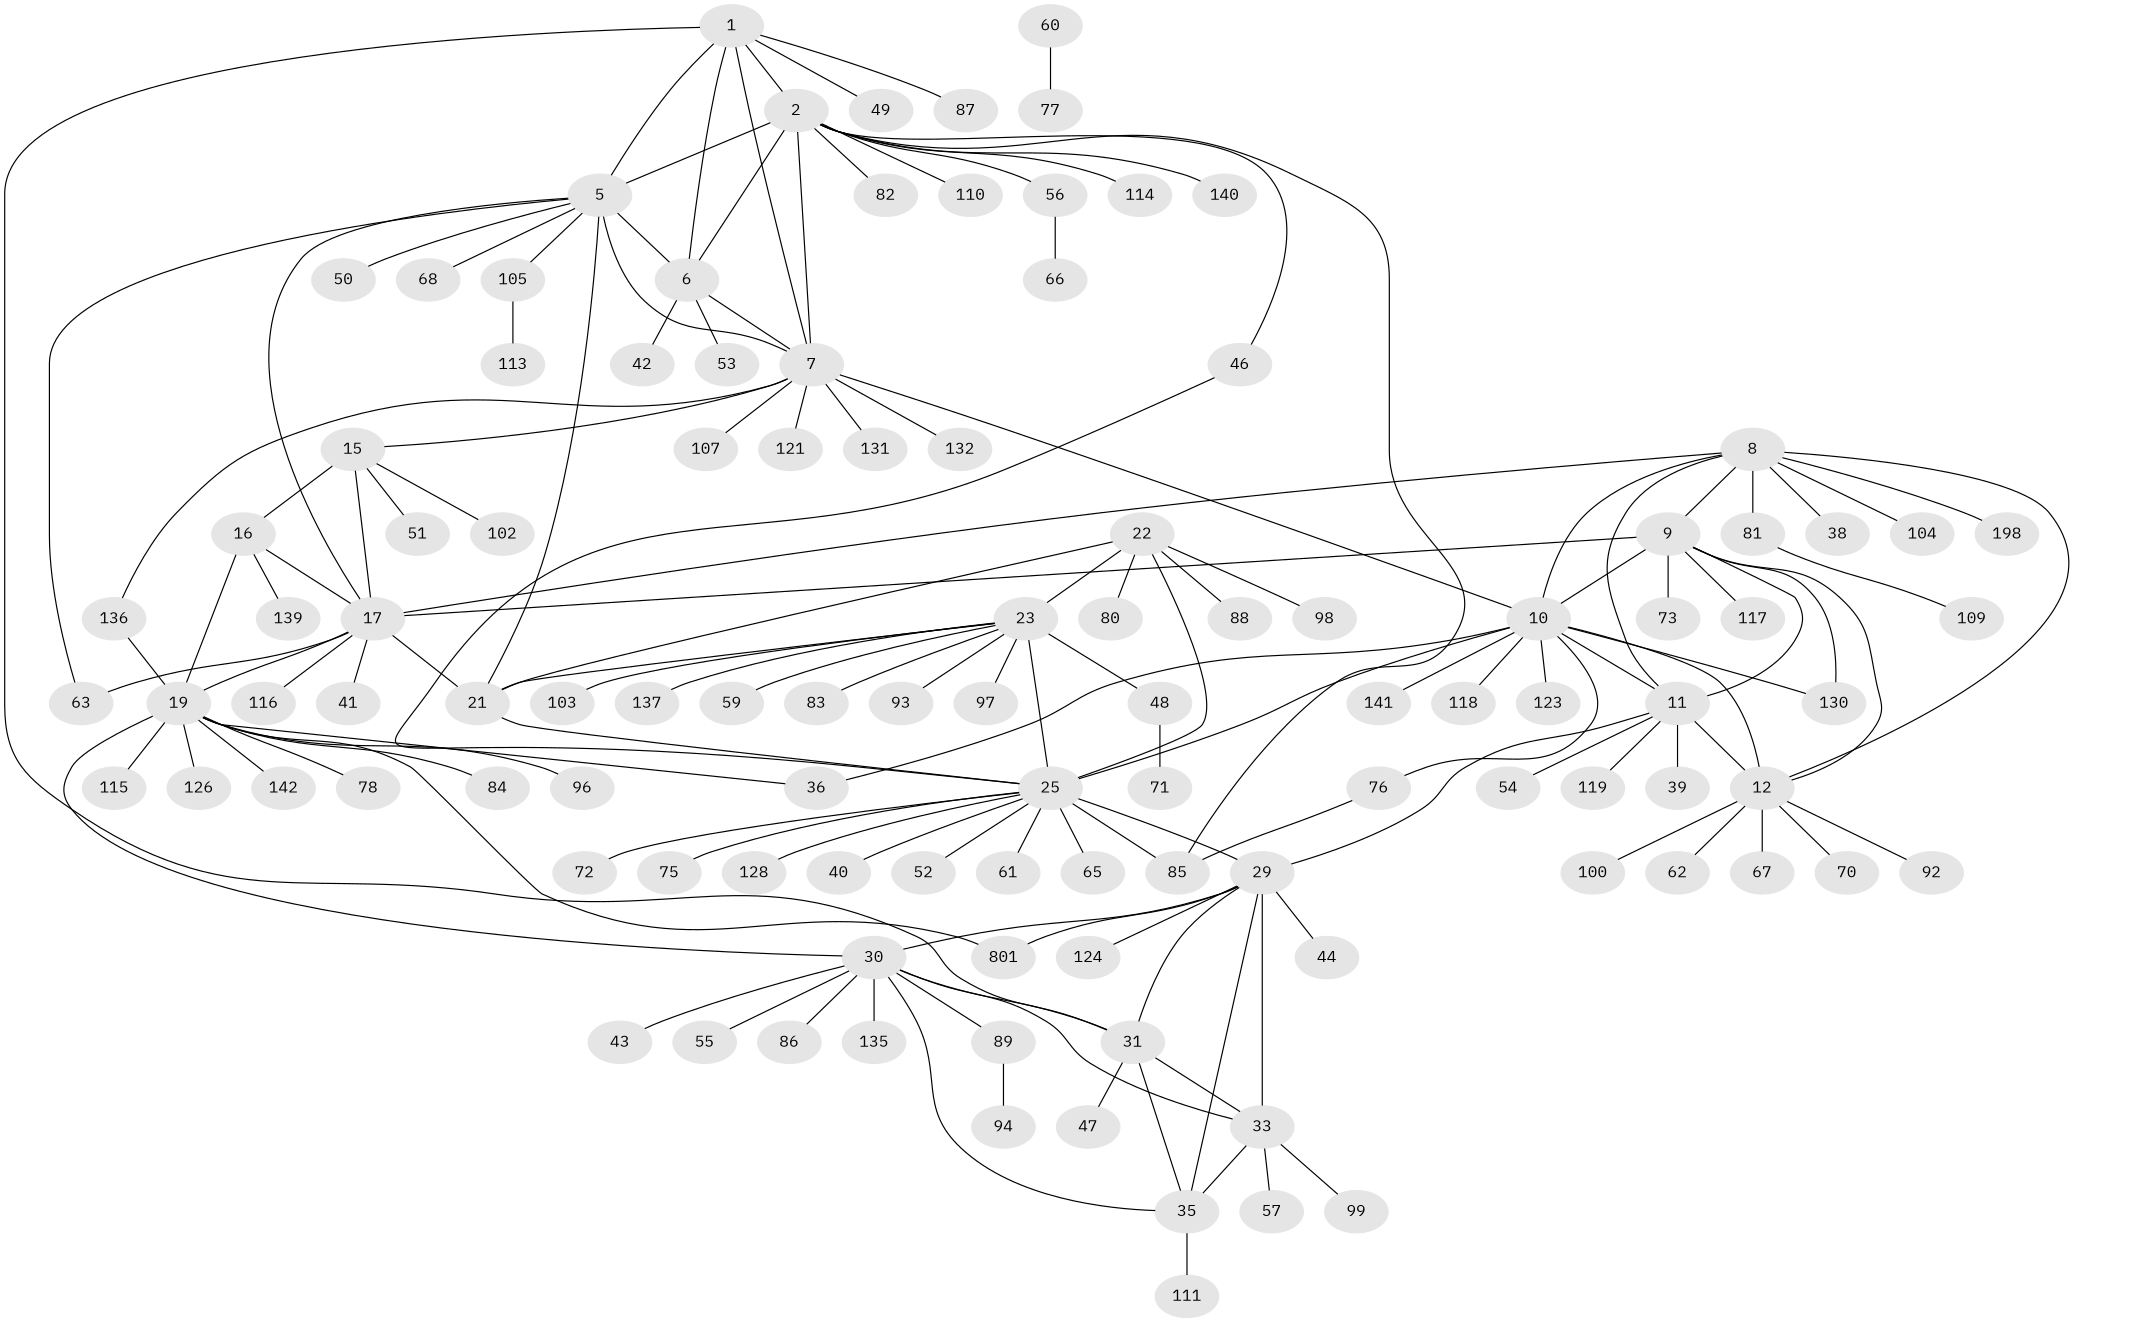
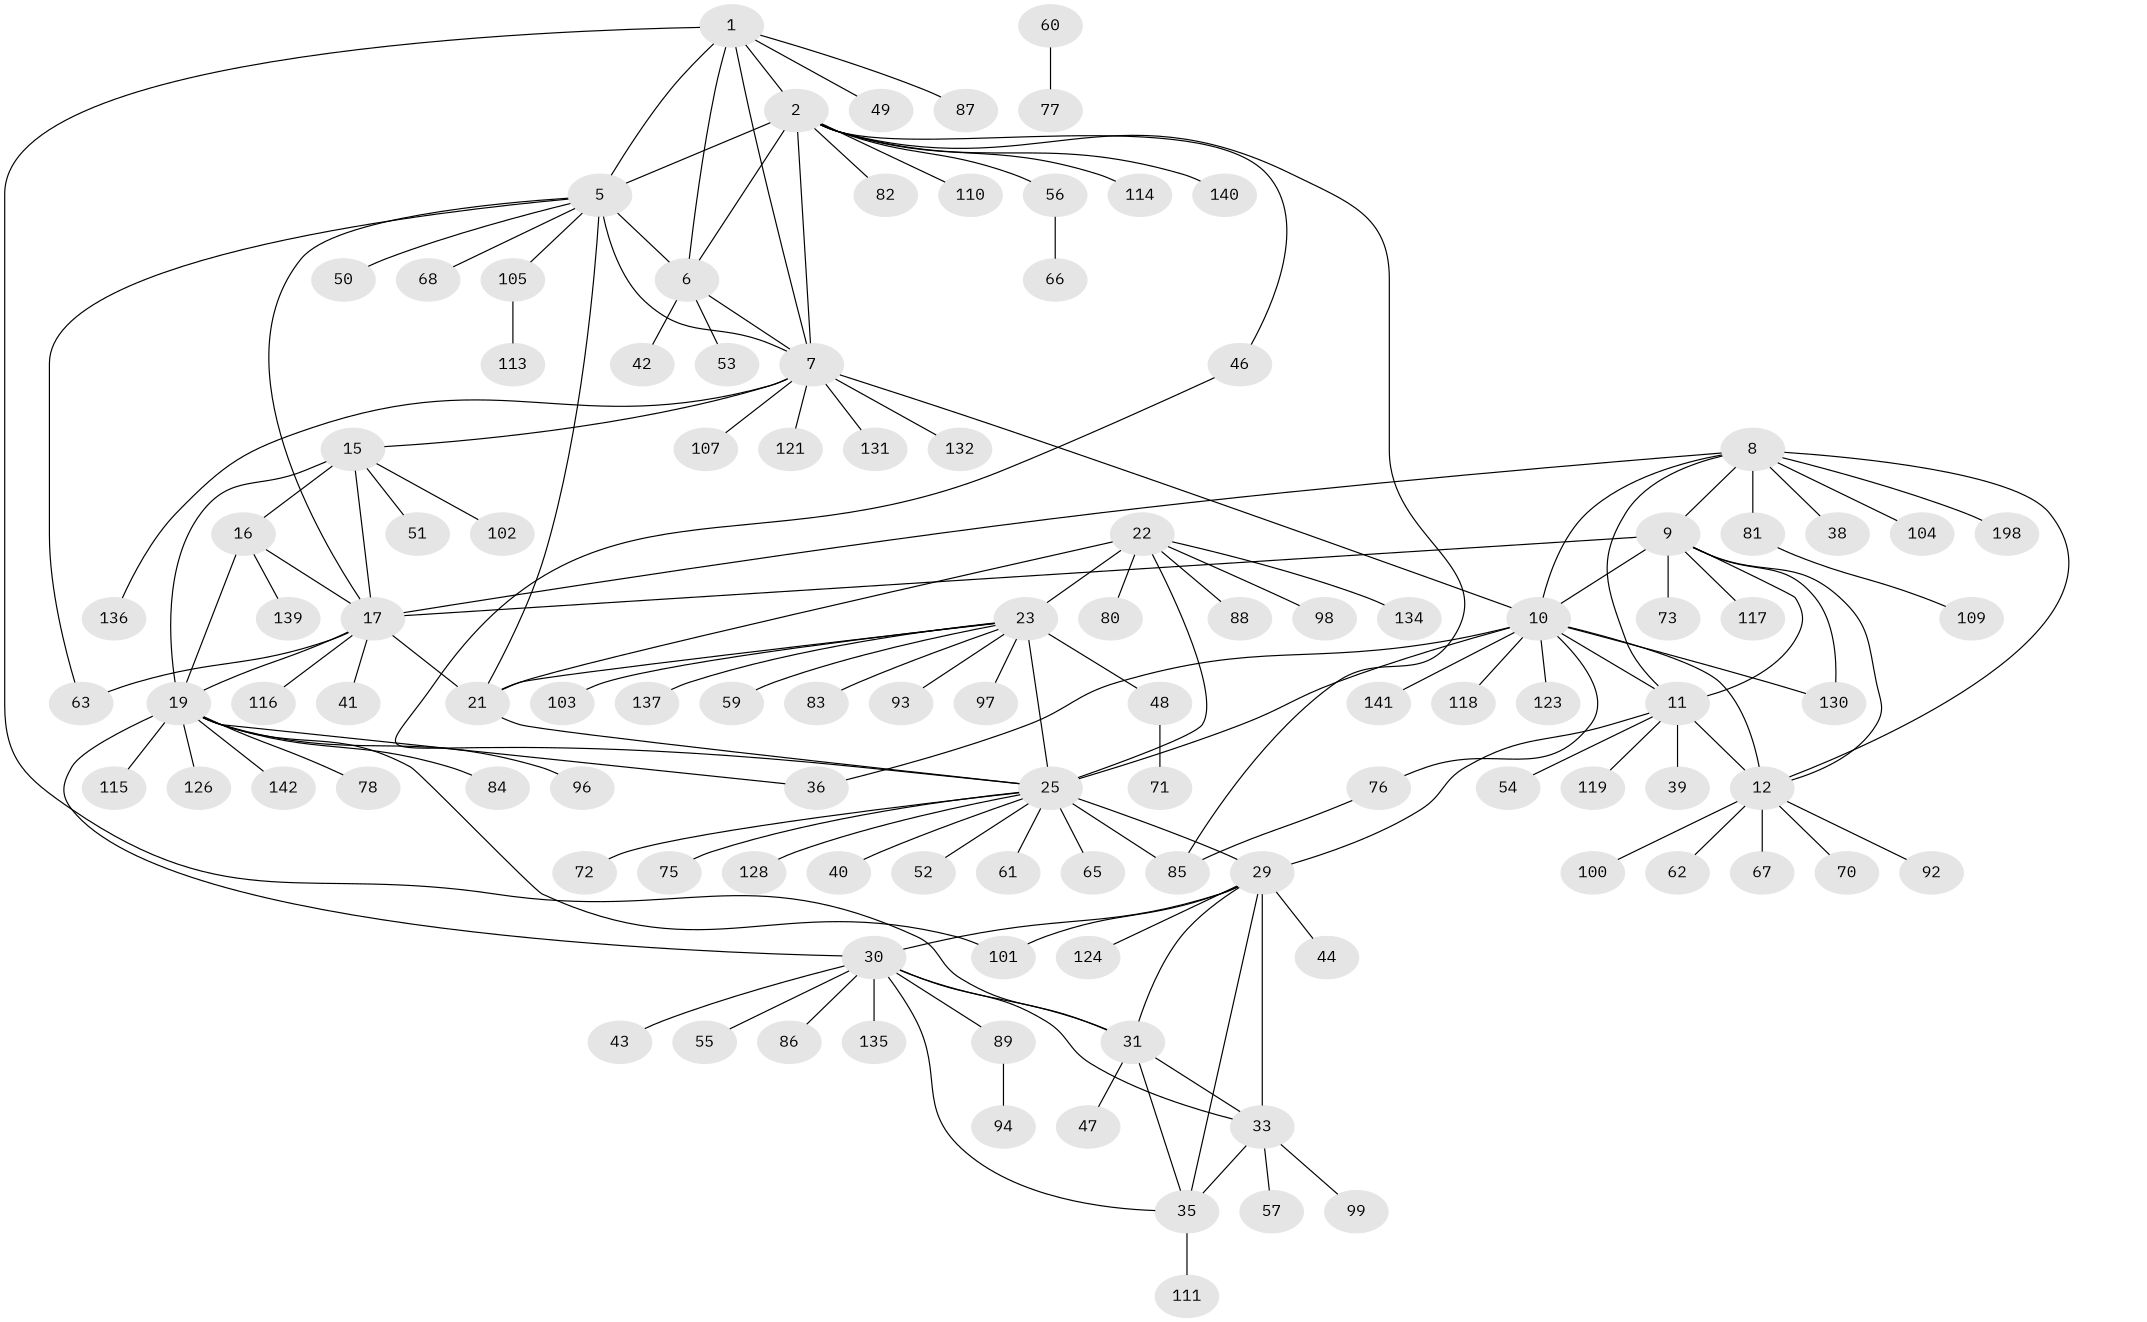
none -> (1409, 619)
(146, 661) -> (191, 529)
(1003, 958) -> (1003, 958)
